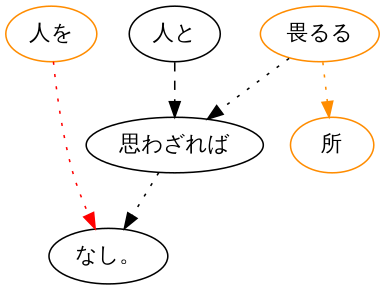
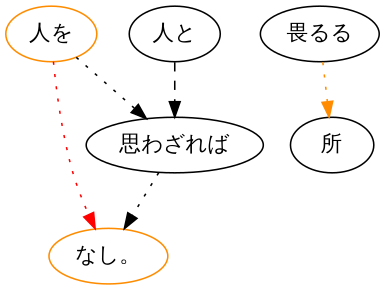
(320, 34) -> (320, 34)
(255, 84) -> (105, 83)
(332, 145) -> (332, 145)
(108, 256) -> (108, 256)
